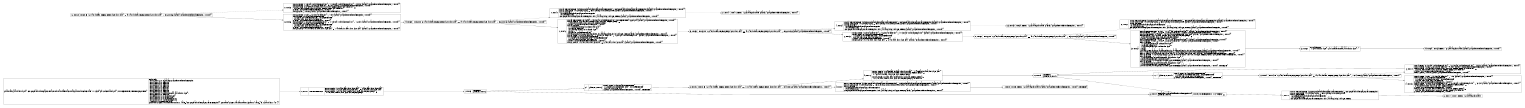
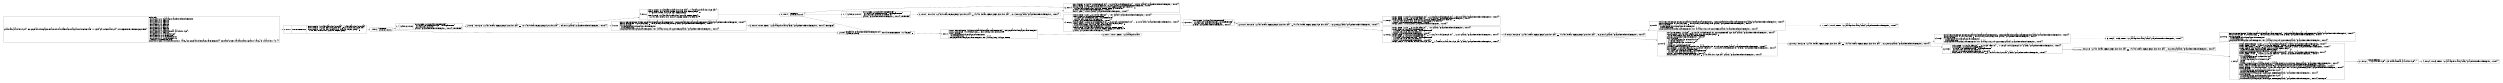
none -> (1209, 23)
(1298, 95) -> (955, 33)
